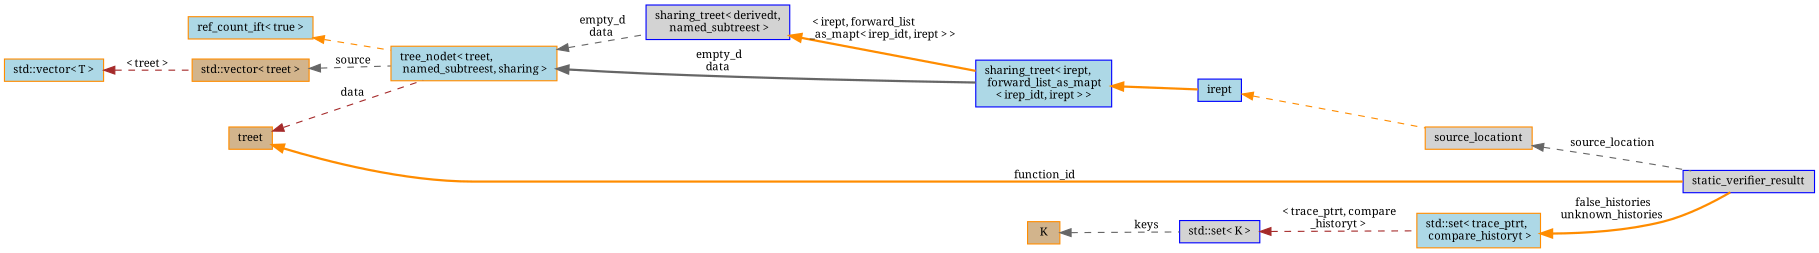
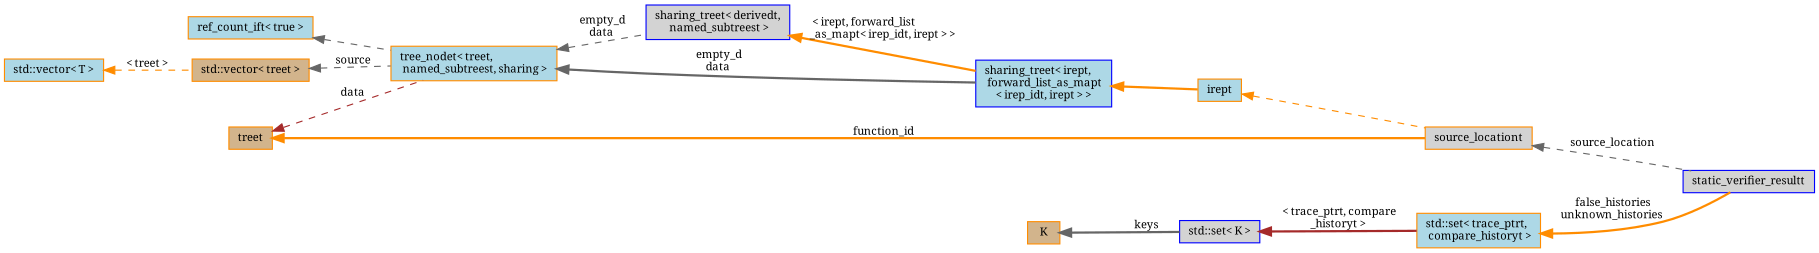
(357, 45) -> (357, 45)
(153, 70) -> (153, 70)
(1220, 90) -> (1220, 90)
(981, 182) -> (855, 138)
(1344, 231) -> (1344, 231)
(1125, 232) -> (1125, 232)
